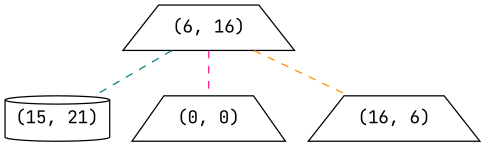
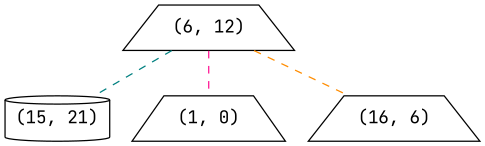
(209, 28) -> (209, 28)
(209, 119) -> (209, 119)
